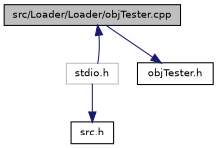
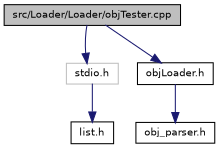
(99, 50) -> (85, 39)
(175, 74) -> (175, 74)
(92, 133) -> (92, 133)
none -> (175, 133)
